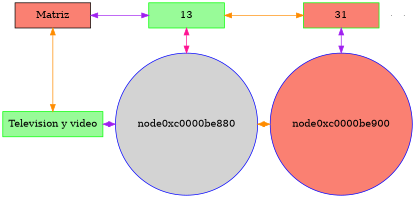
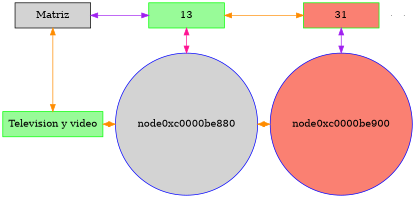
(53, 15) -> (53, 15)
(110, 124) -> (110, 124)
